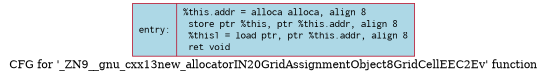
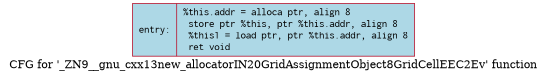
(275, 12) -> (267, 12)
